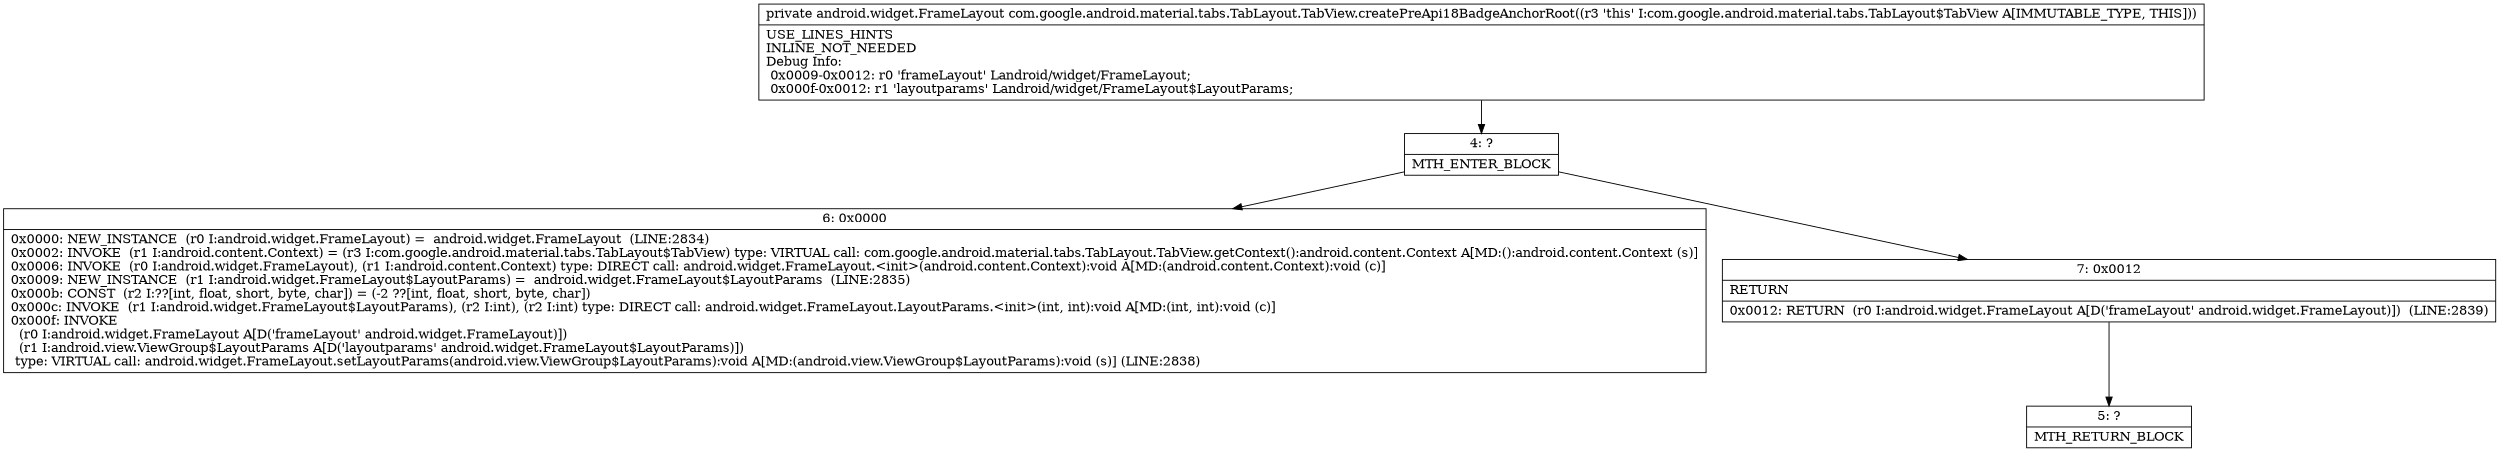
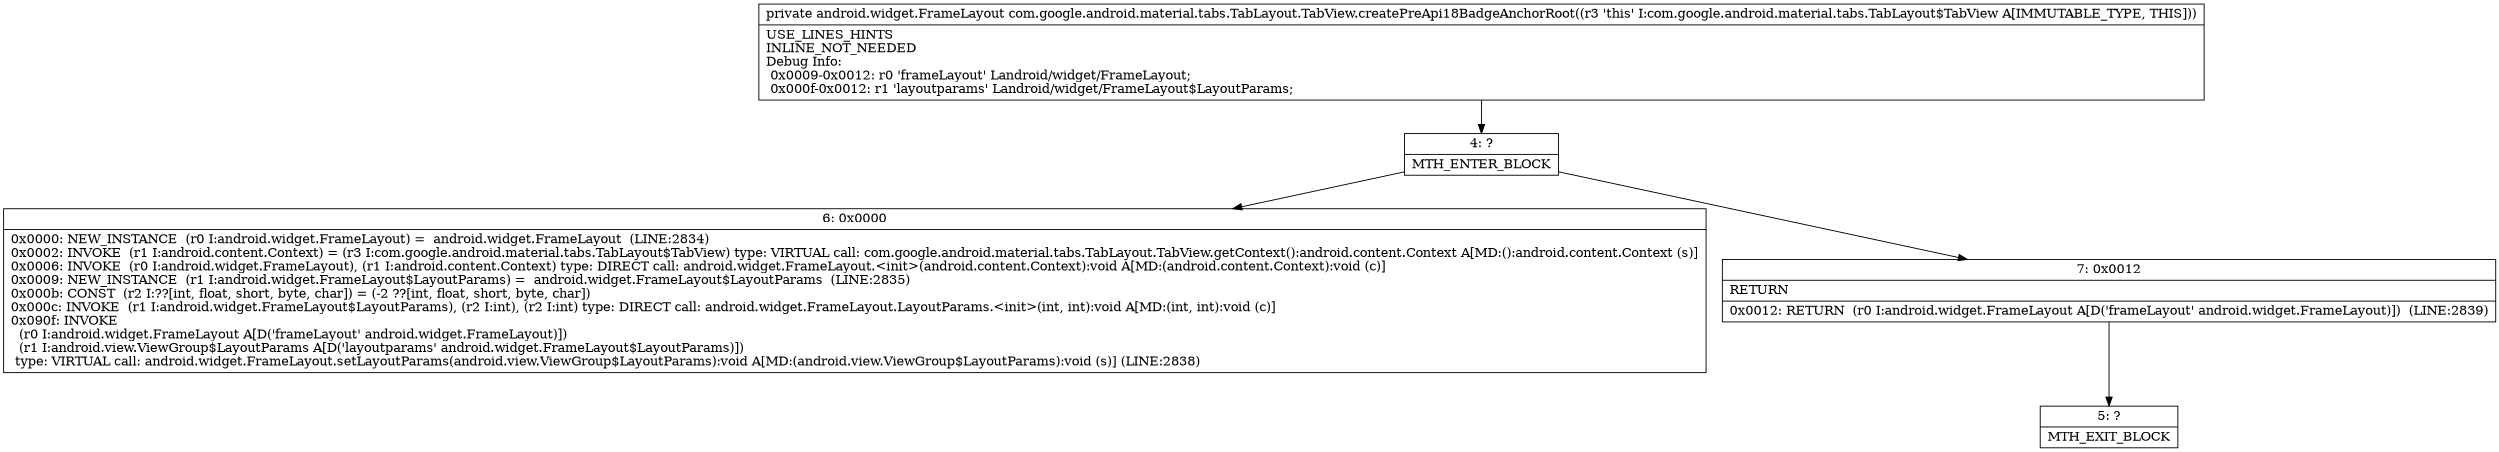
(68, 321) -> (68, 321)
(2109, 437) -> (2109, 437)
